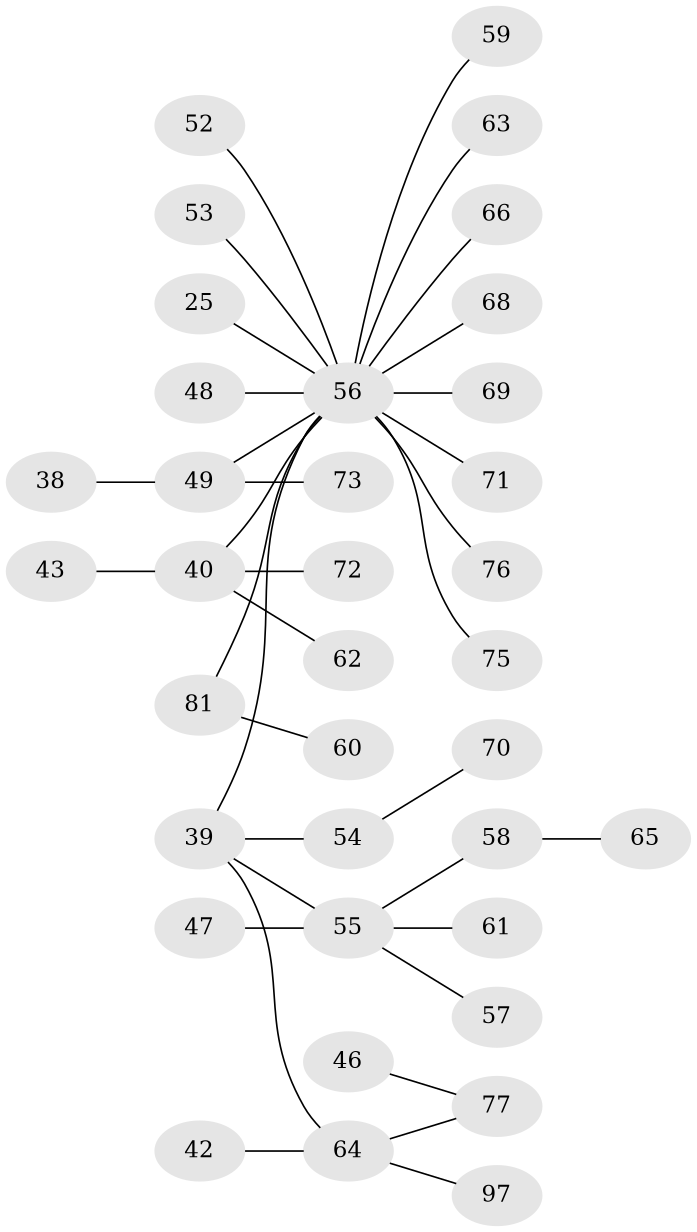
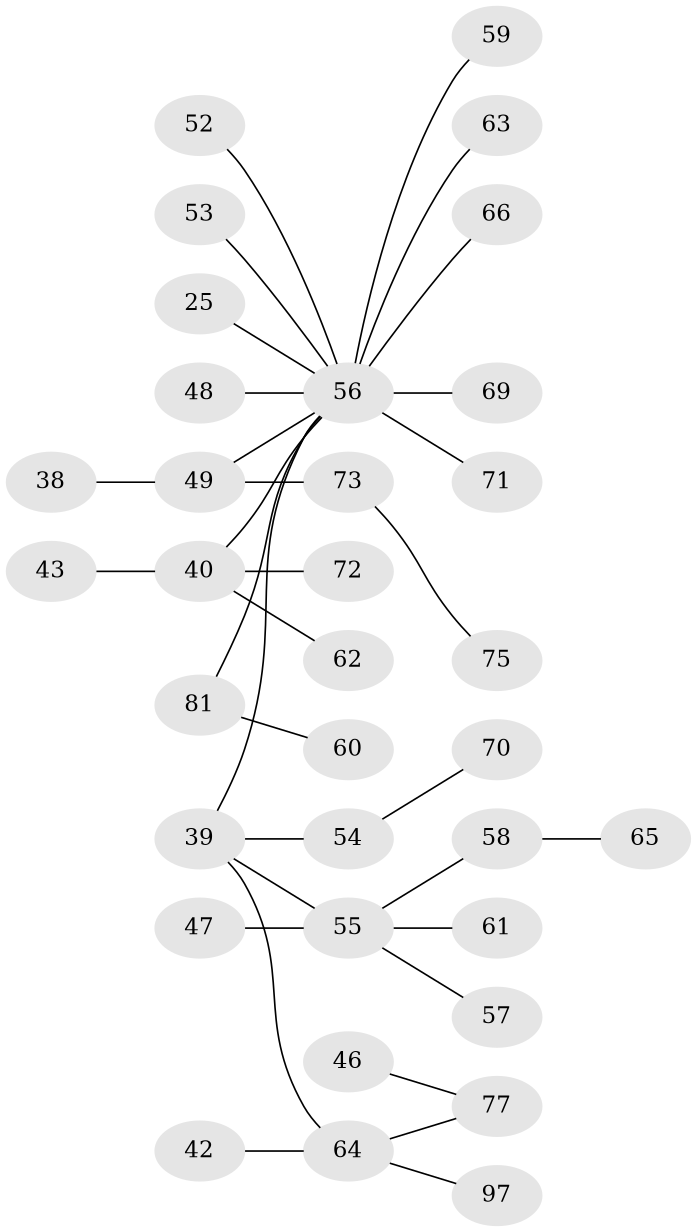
(497, 304) -> none
(423, 527) -> (423, 571)
(497, 571) -> none
